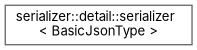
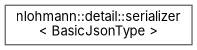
(99, 25) -> (99, 25)
